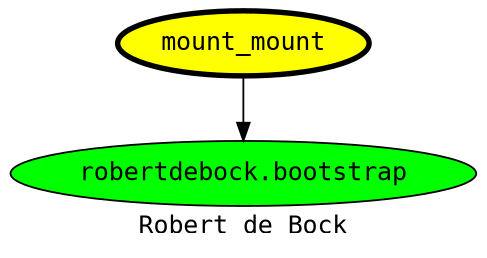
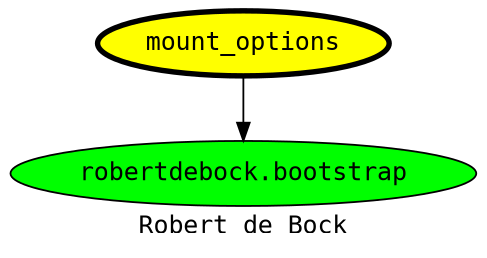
(243, 43) -> (243, 43)
